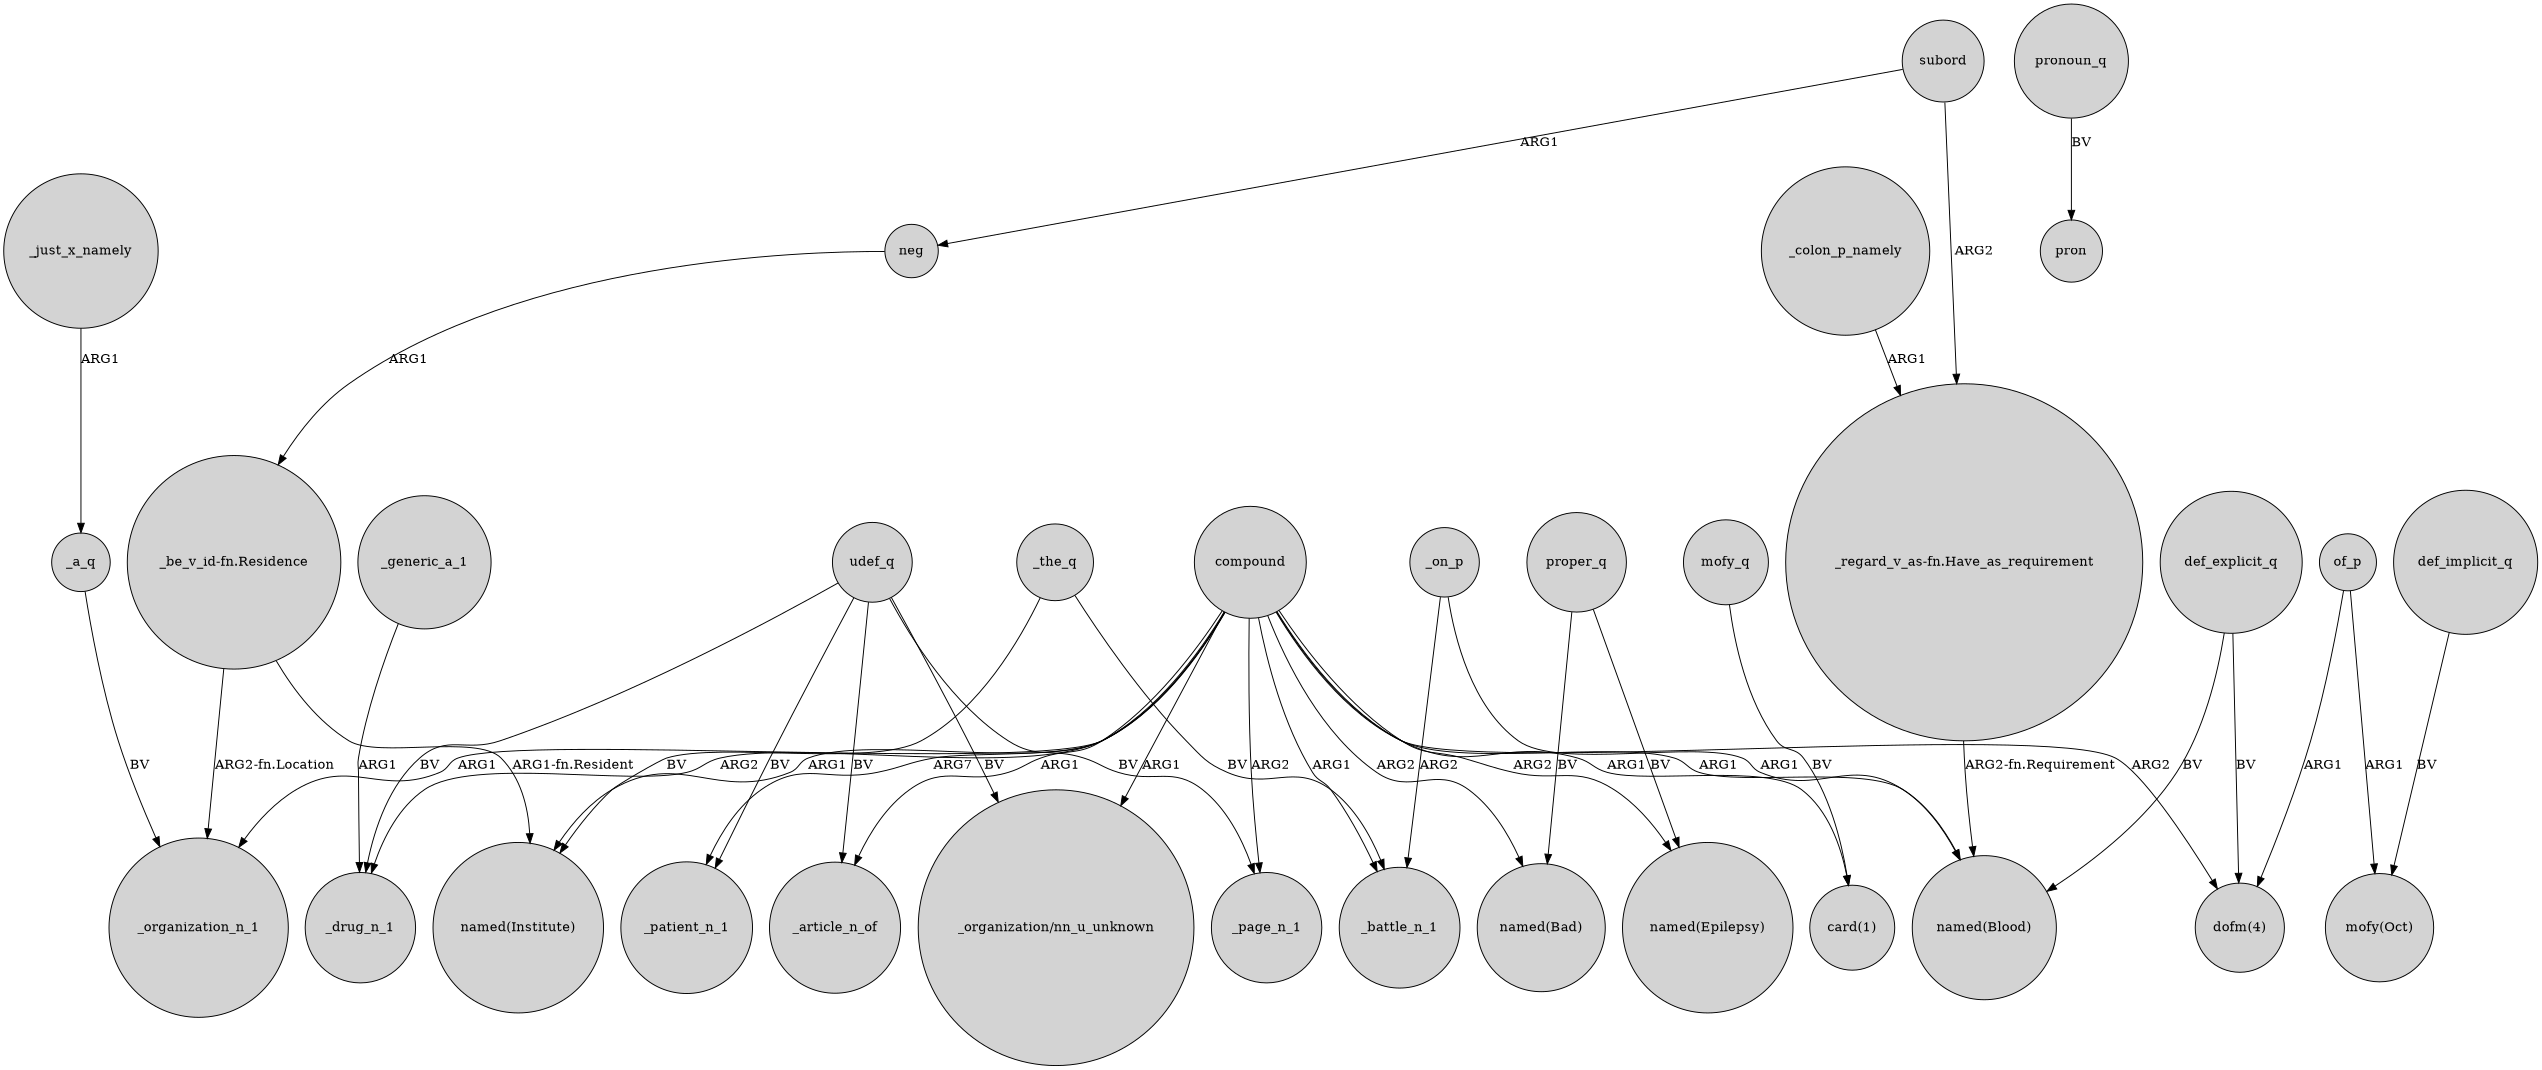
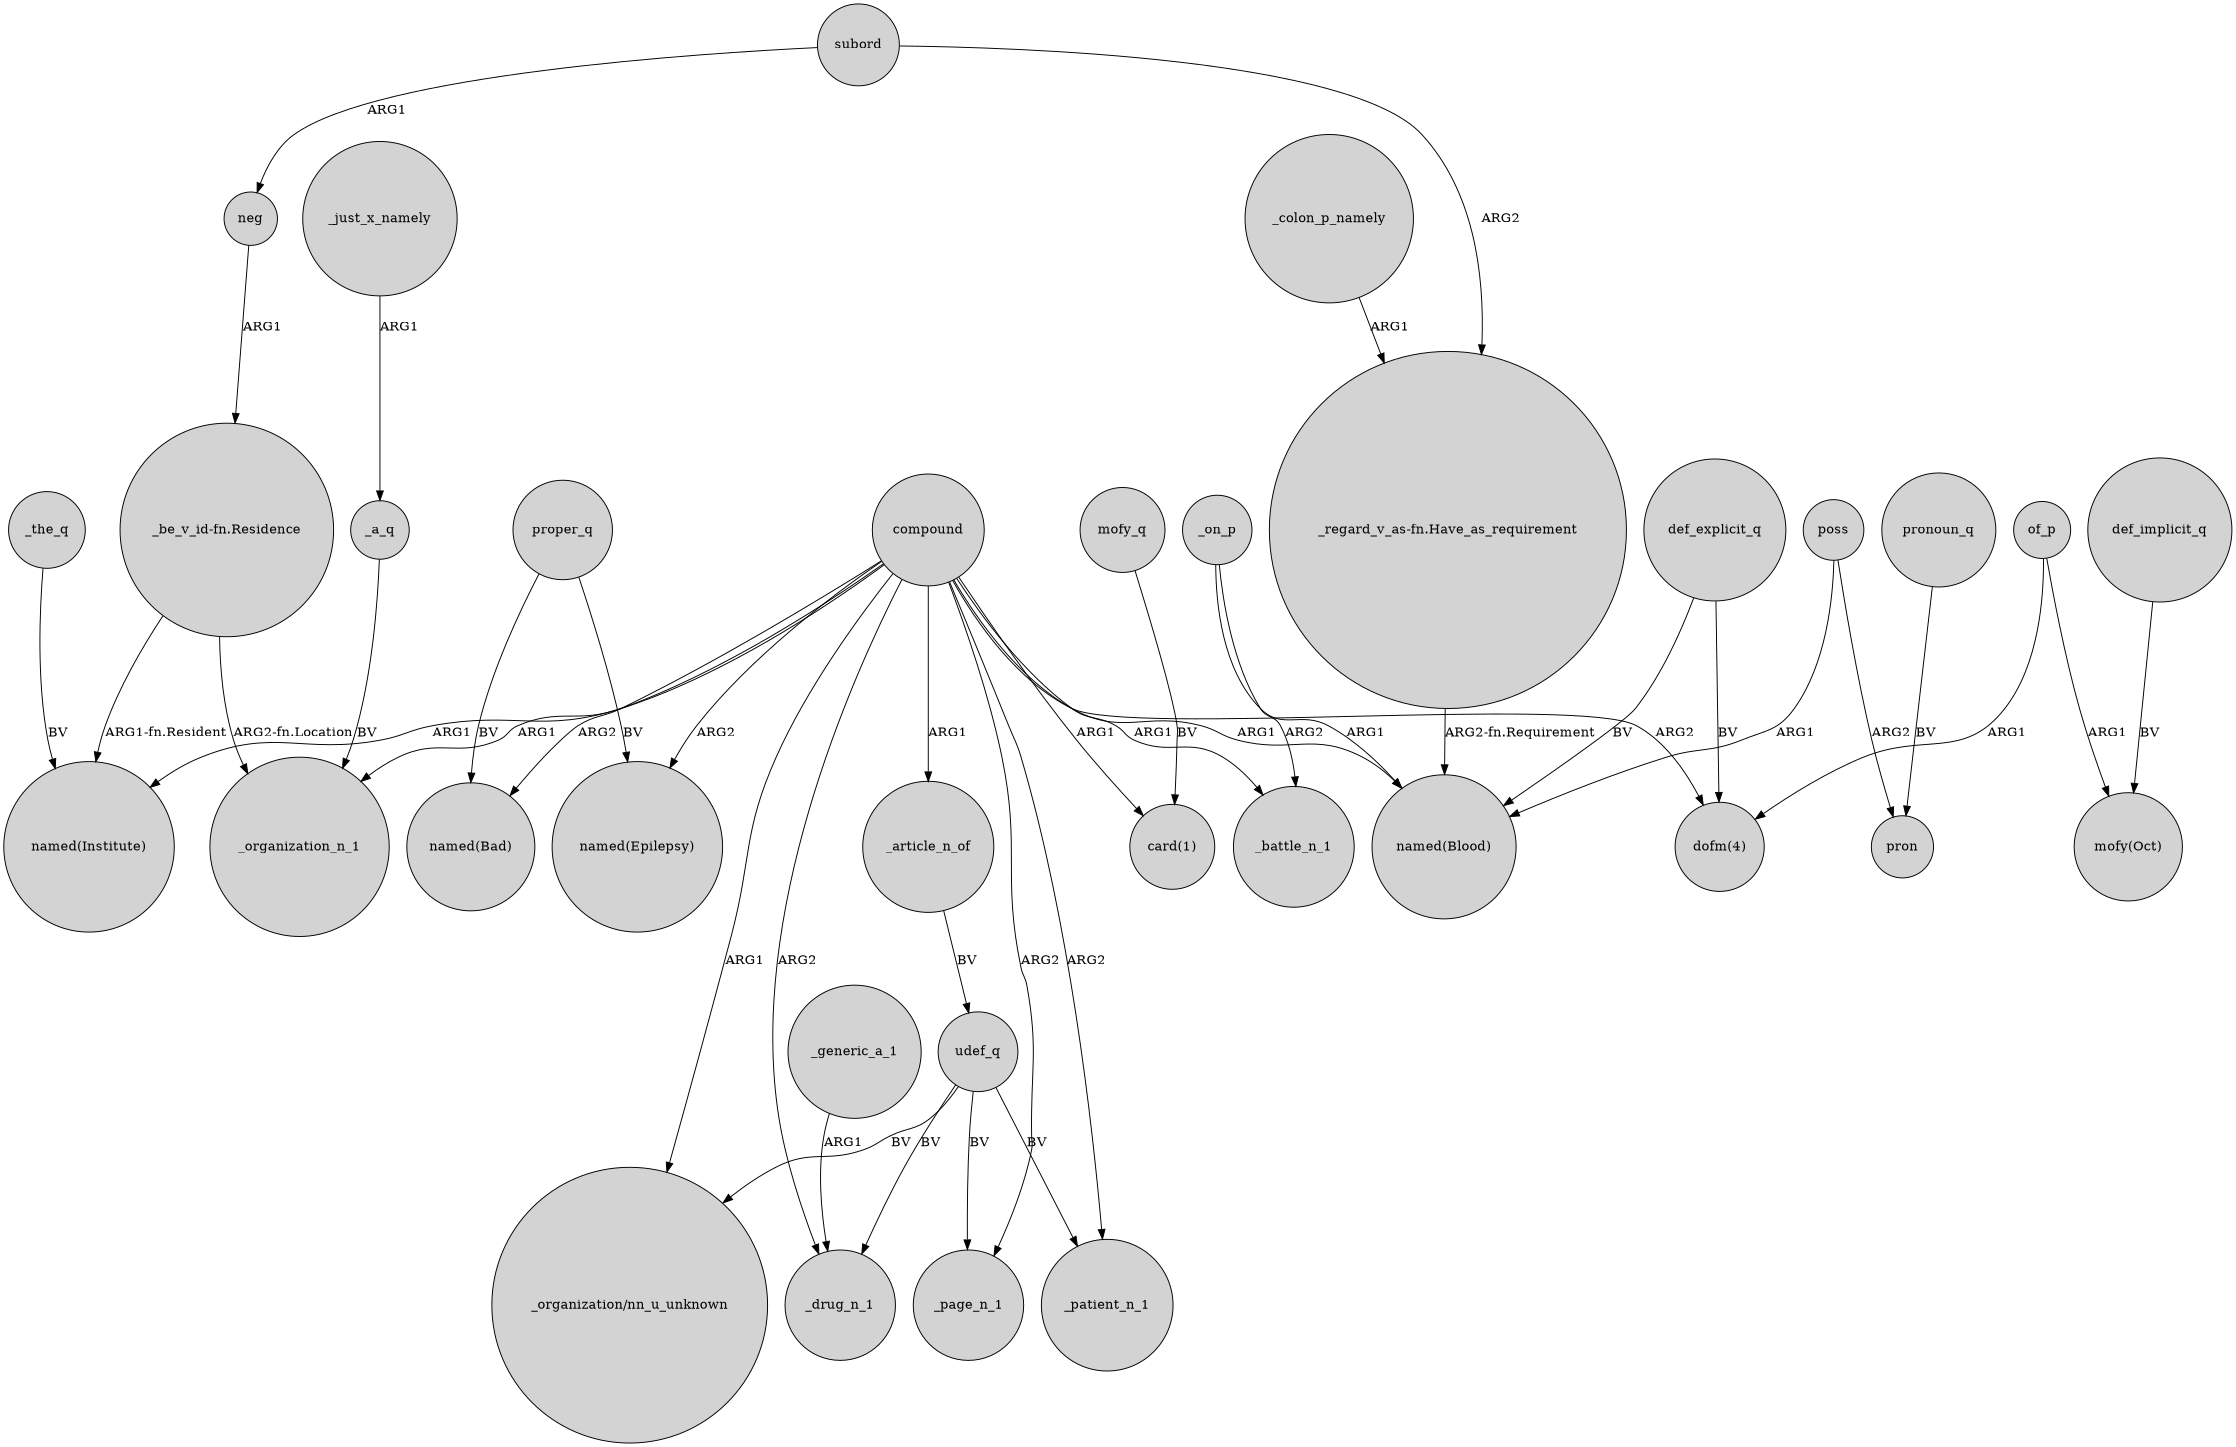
none -> (1834, 530)
(856, 728) -> (955, 957)
(1209, 763) -> none
(953, 765) -> (1087, 961)
